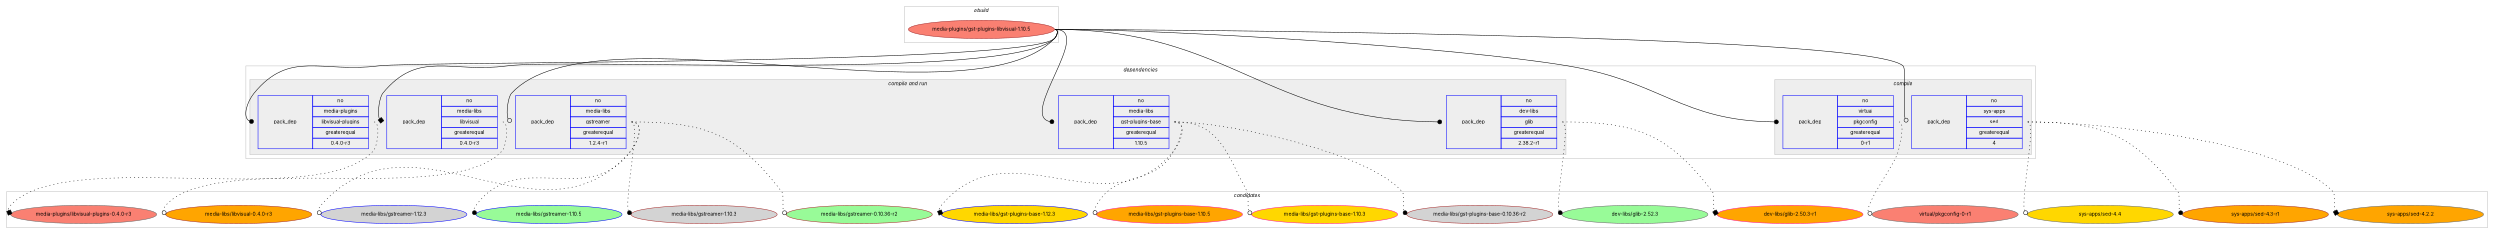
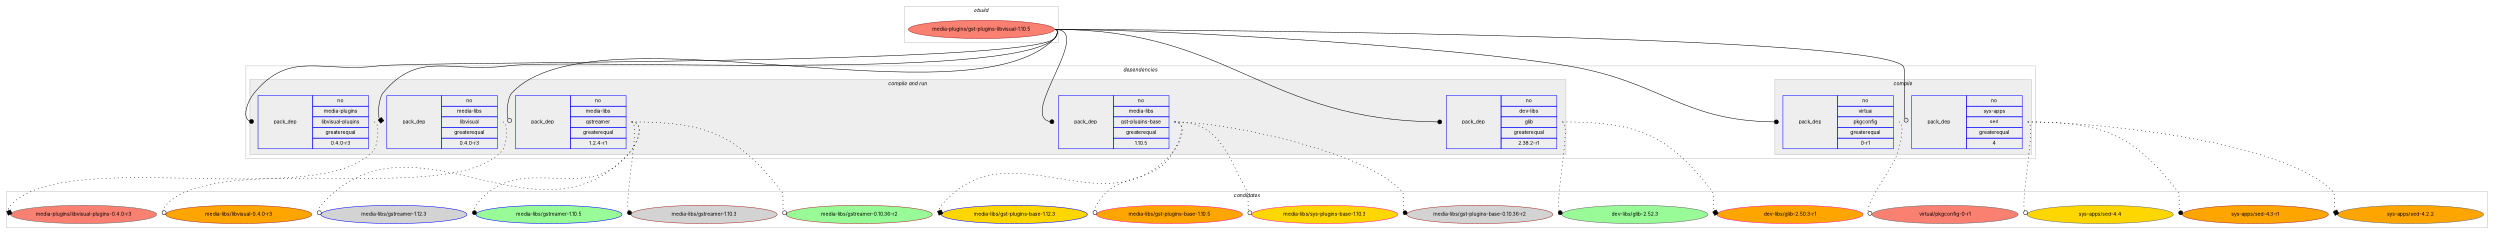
(1325, 214) -> (1325, 214)
